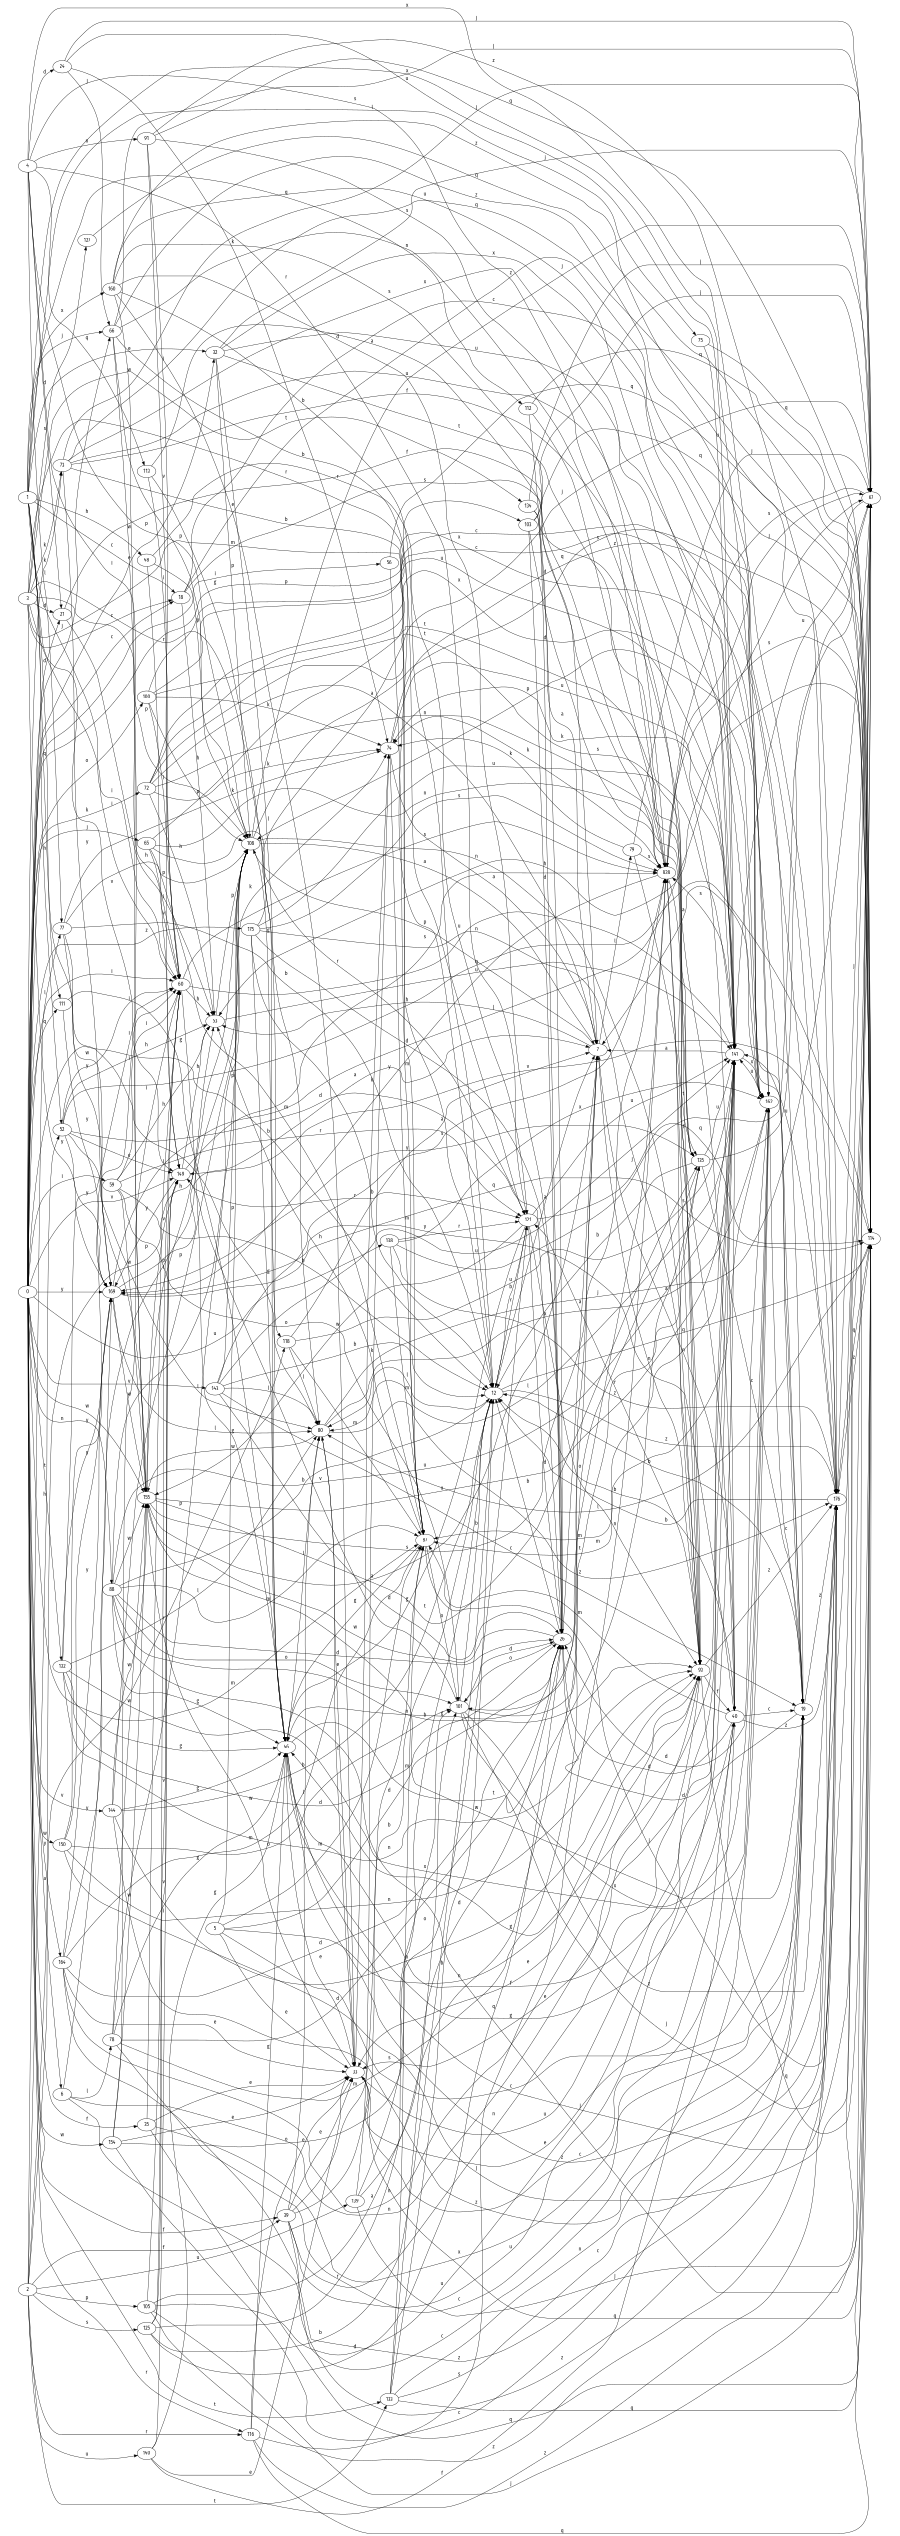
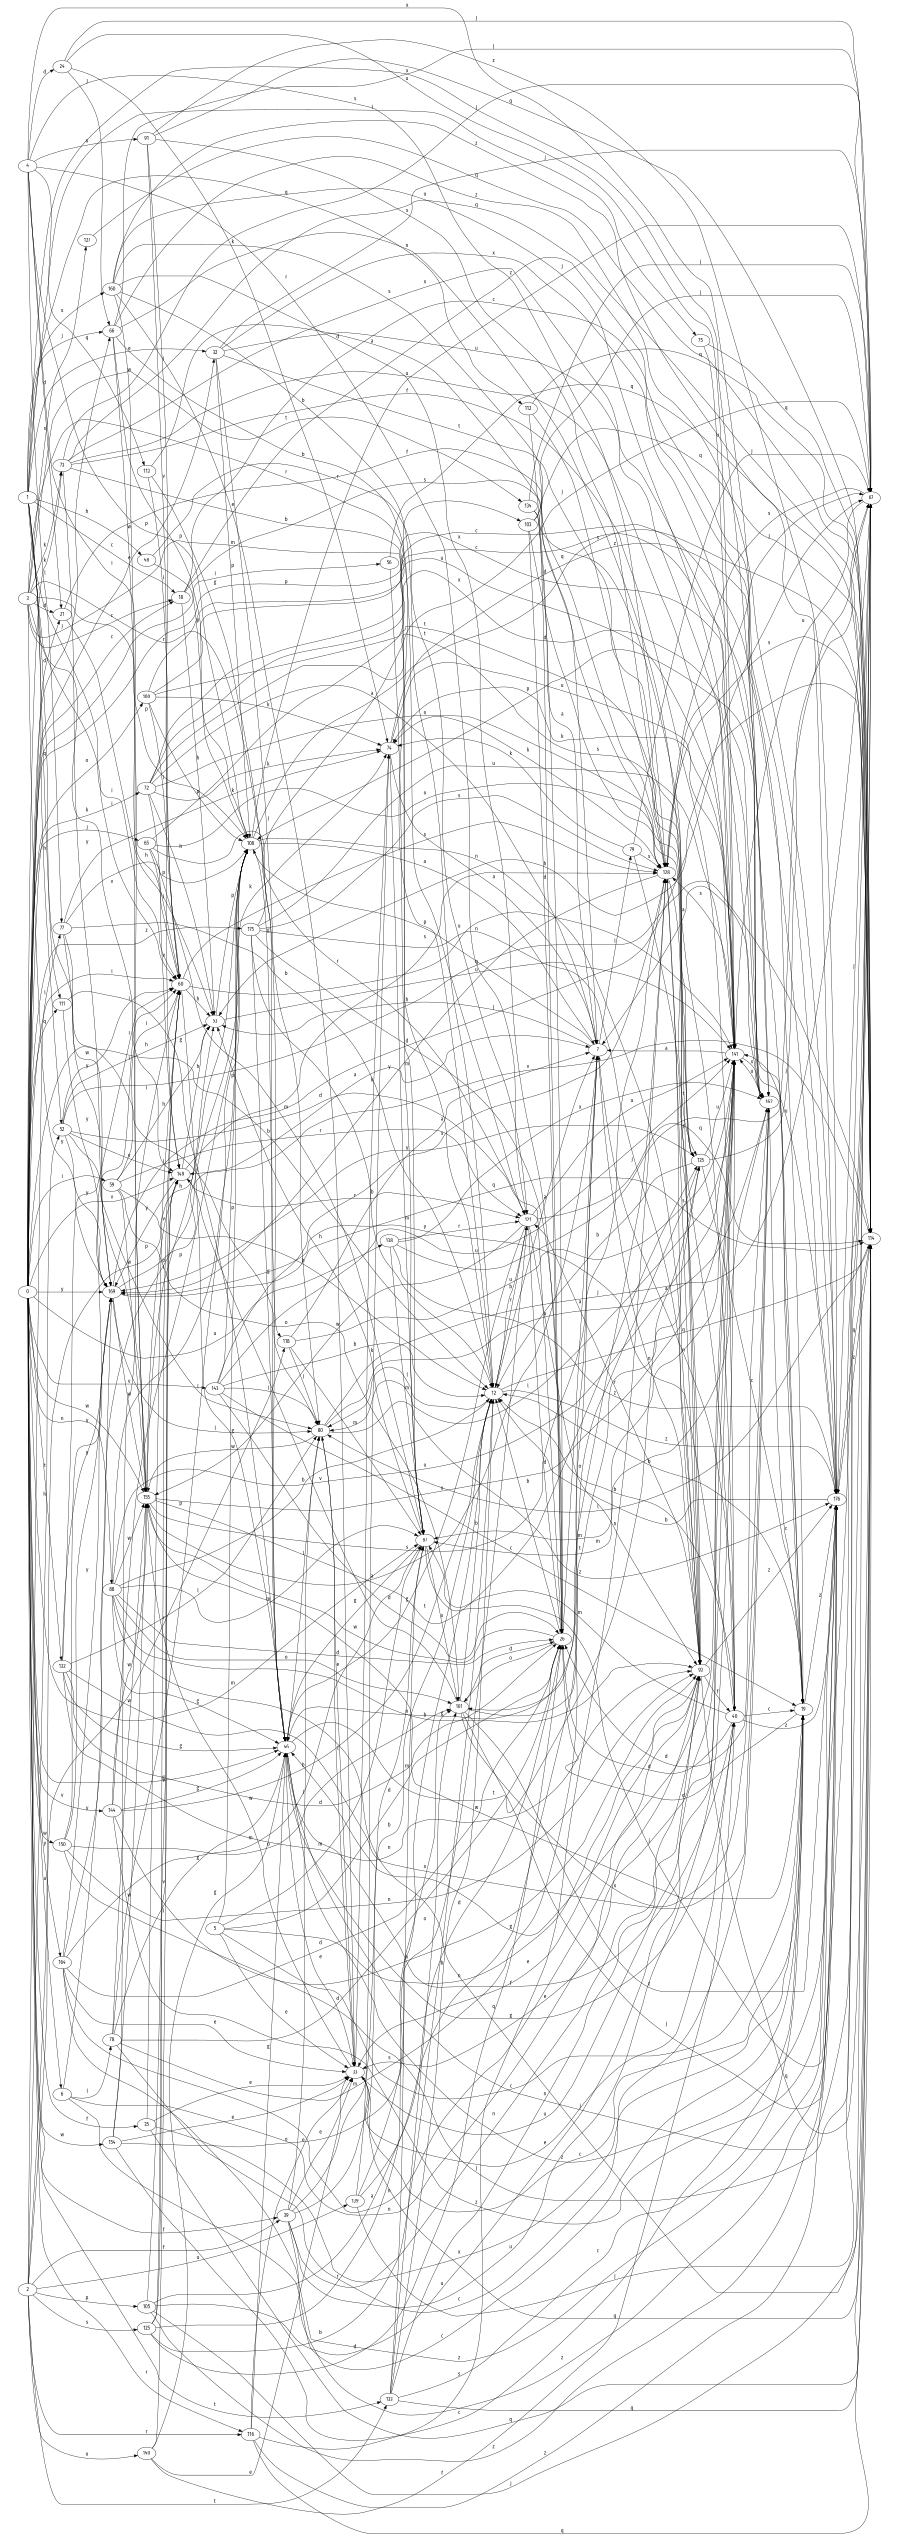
(159, 806) -> (163, 970)
(666, 873) -> (666, 873)
none -> (65, 1783)
(743, 1894) -> (577, 2042)
